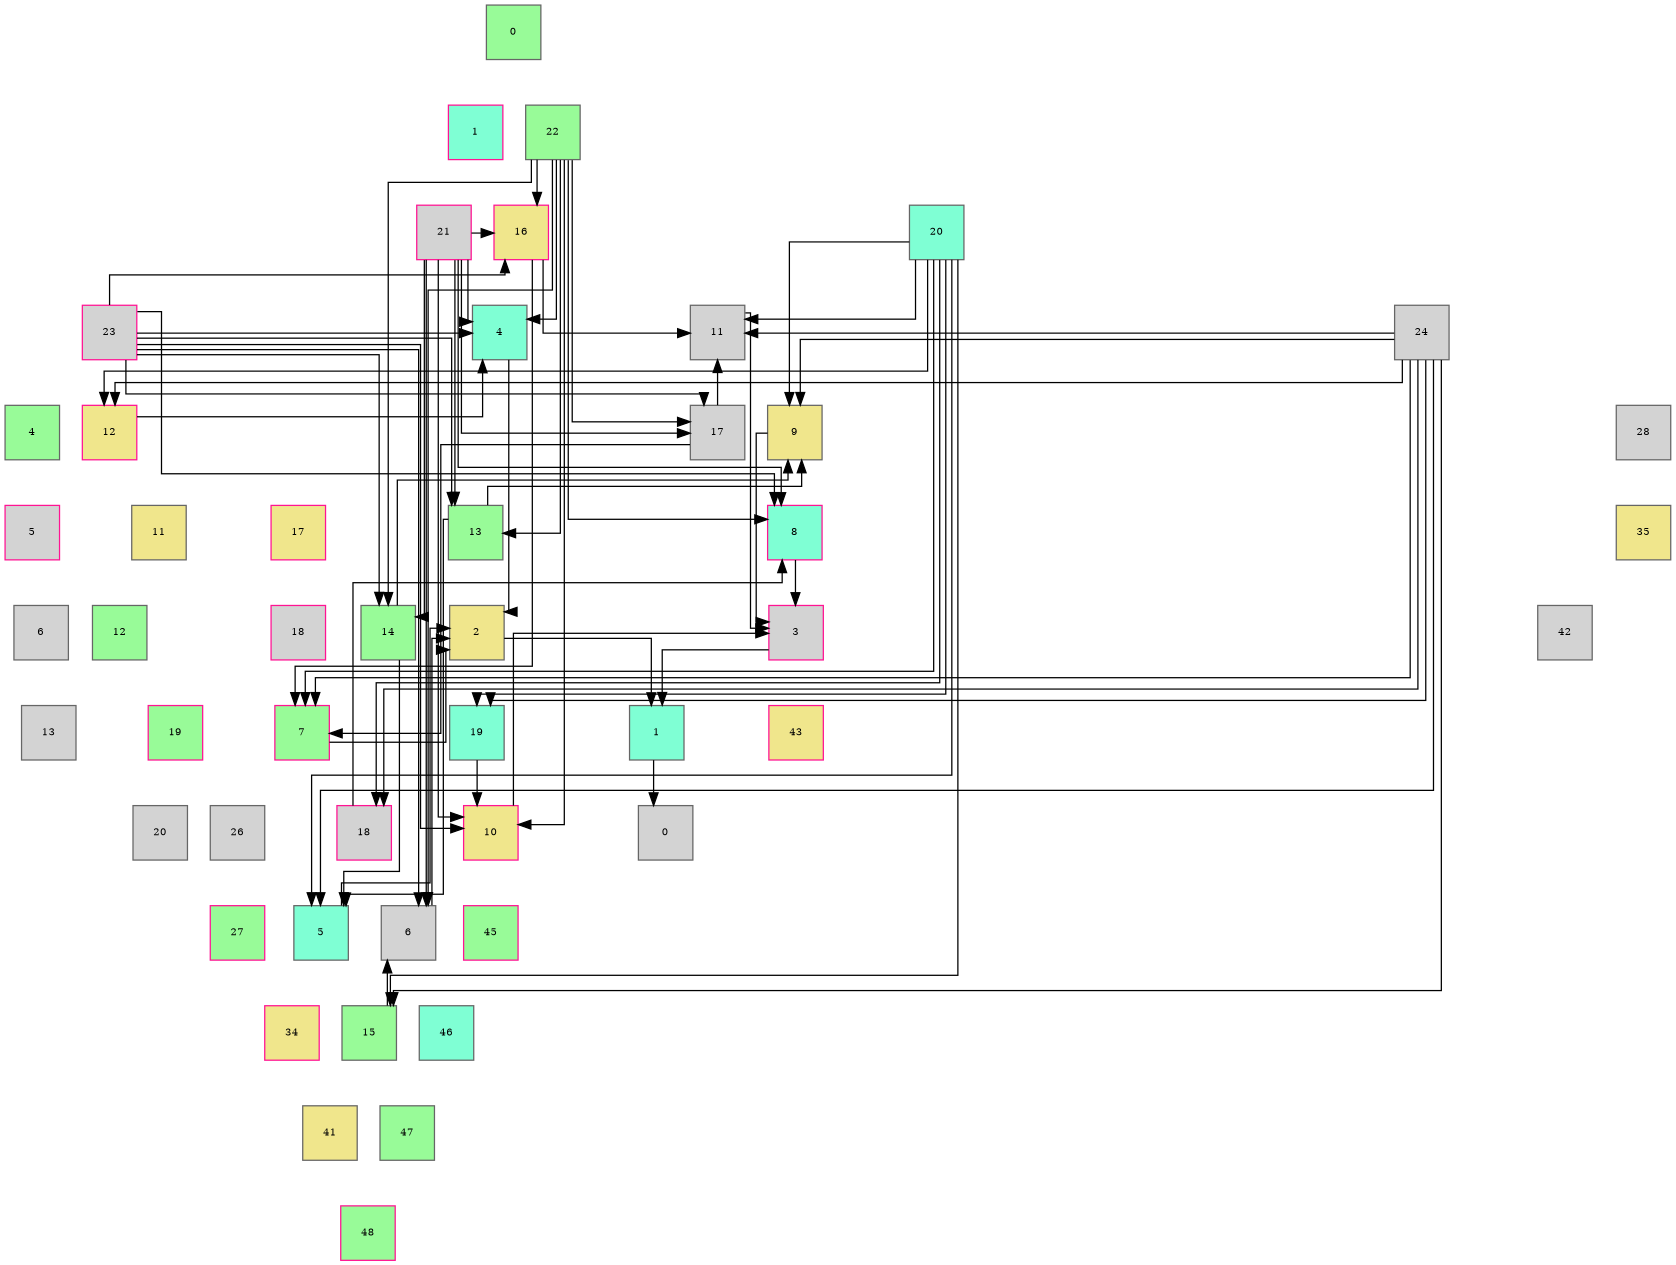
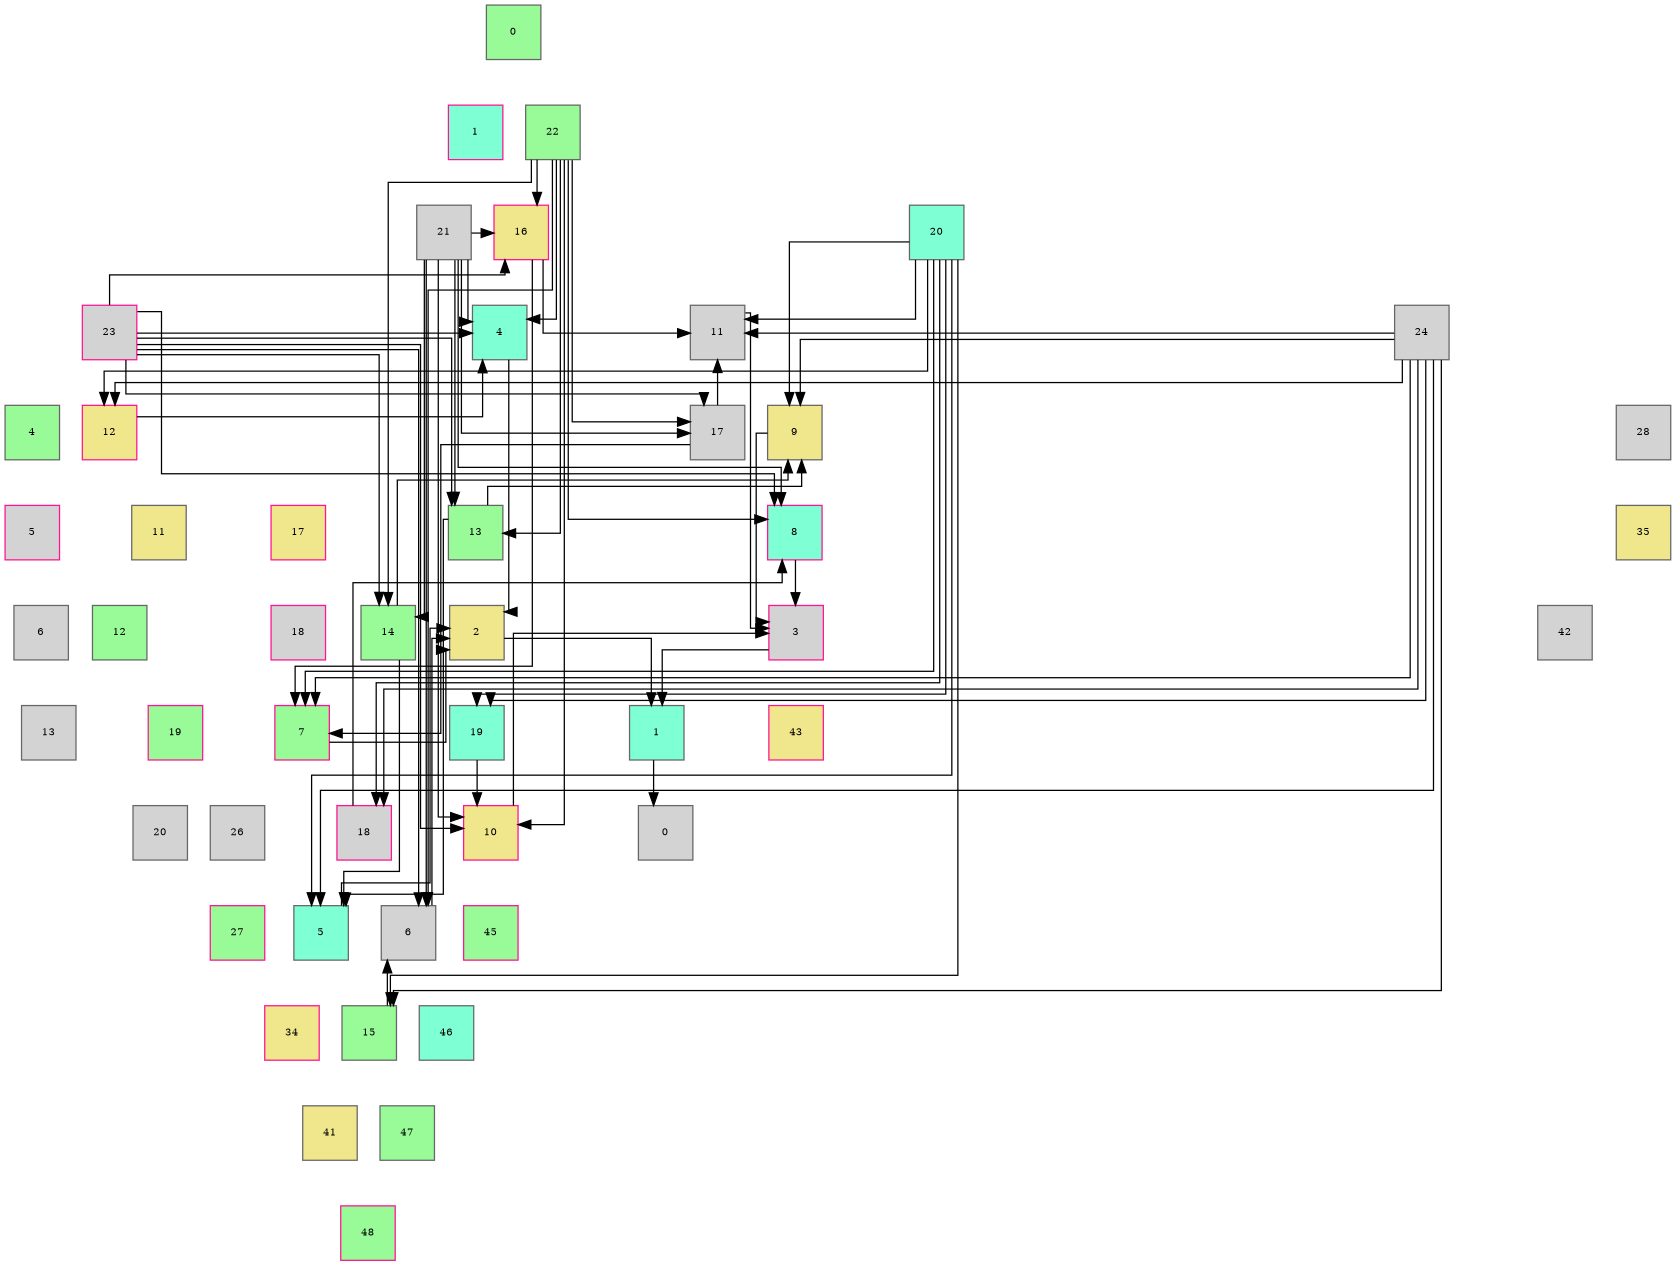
(444, 232) -> (444, 232)
